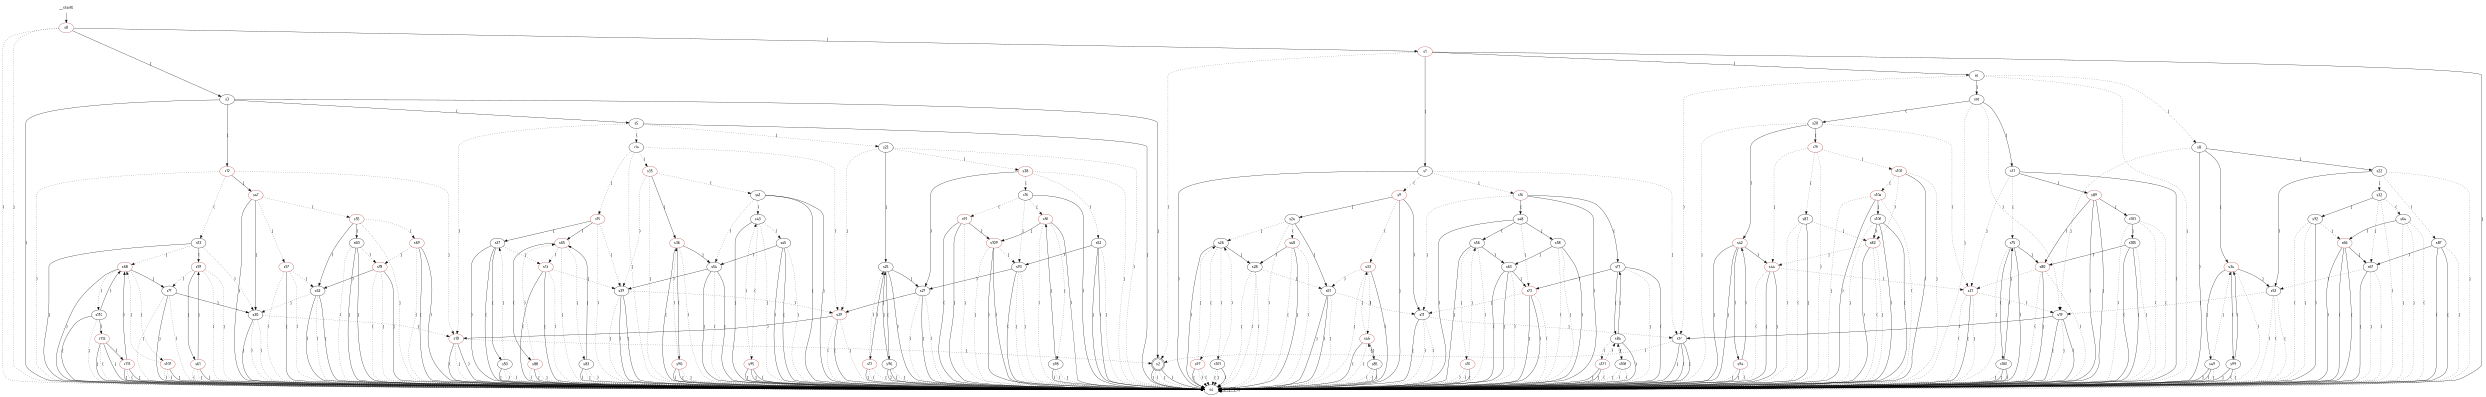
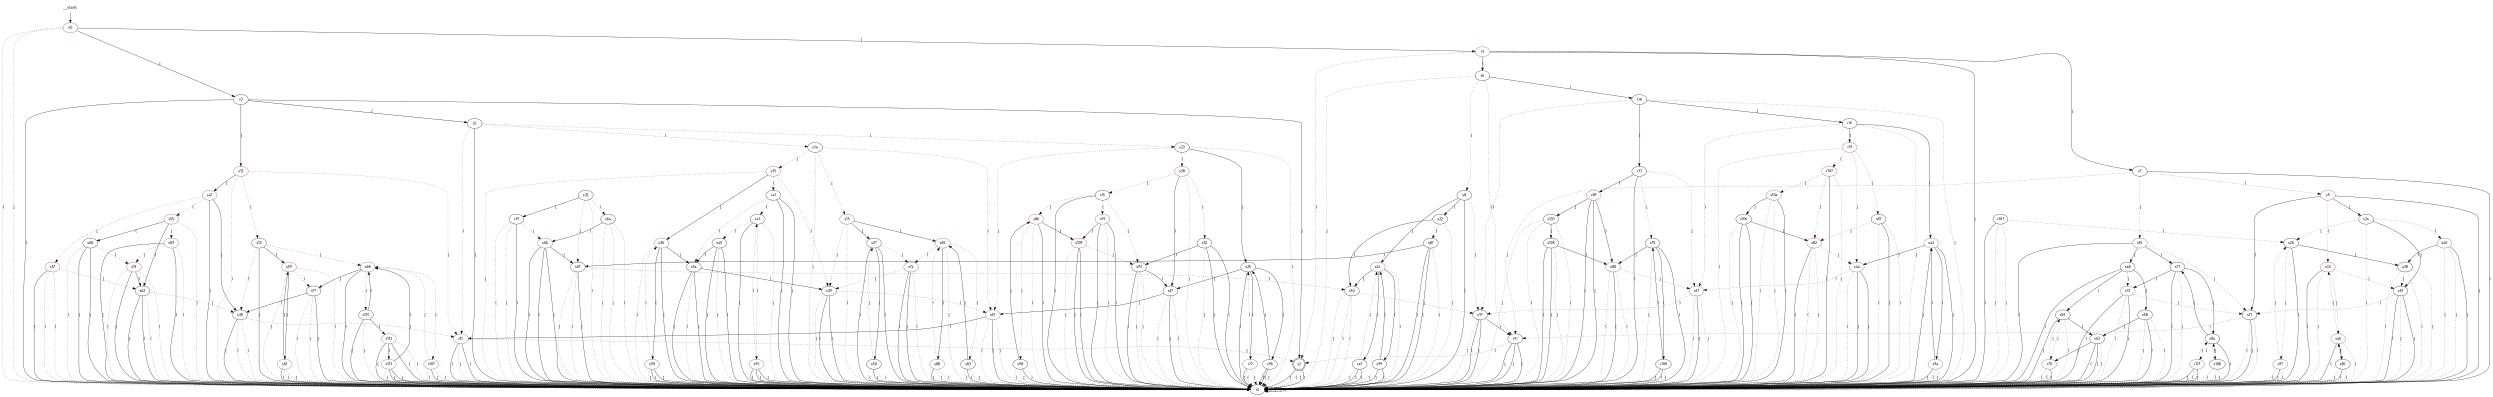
(2379, 182) -> none
(1518, 278) -> (2075, 351)
(1221, 302) -> none
